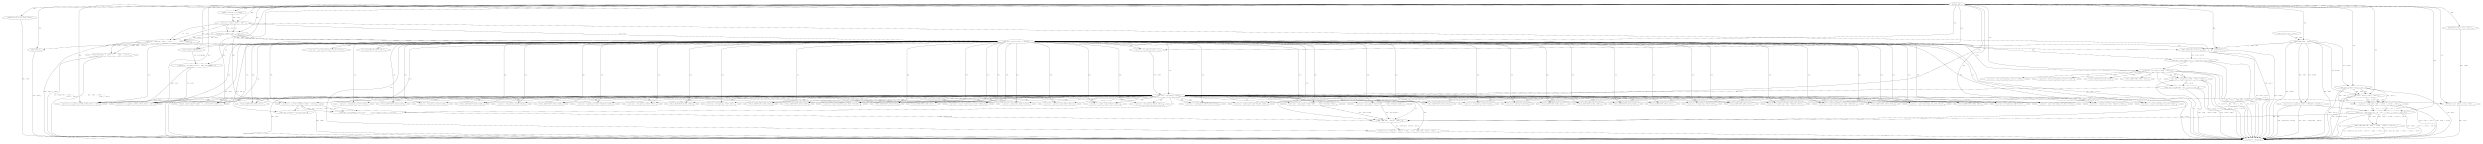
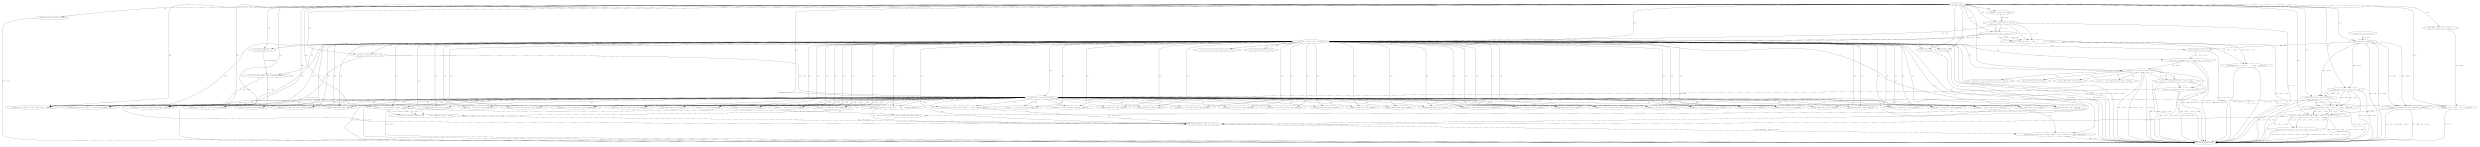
(2010, 104) -> none
none -> (1073, 142)
